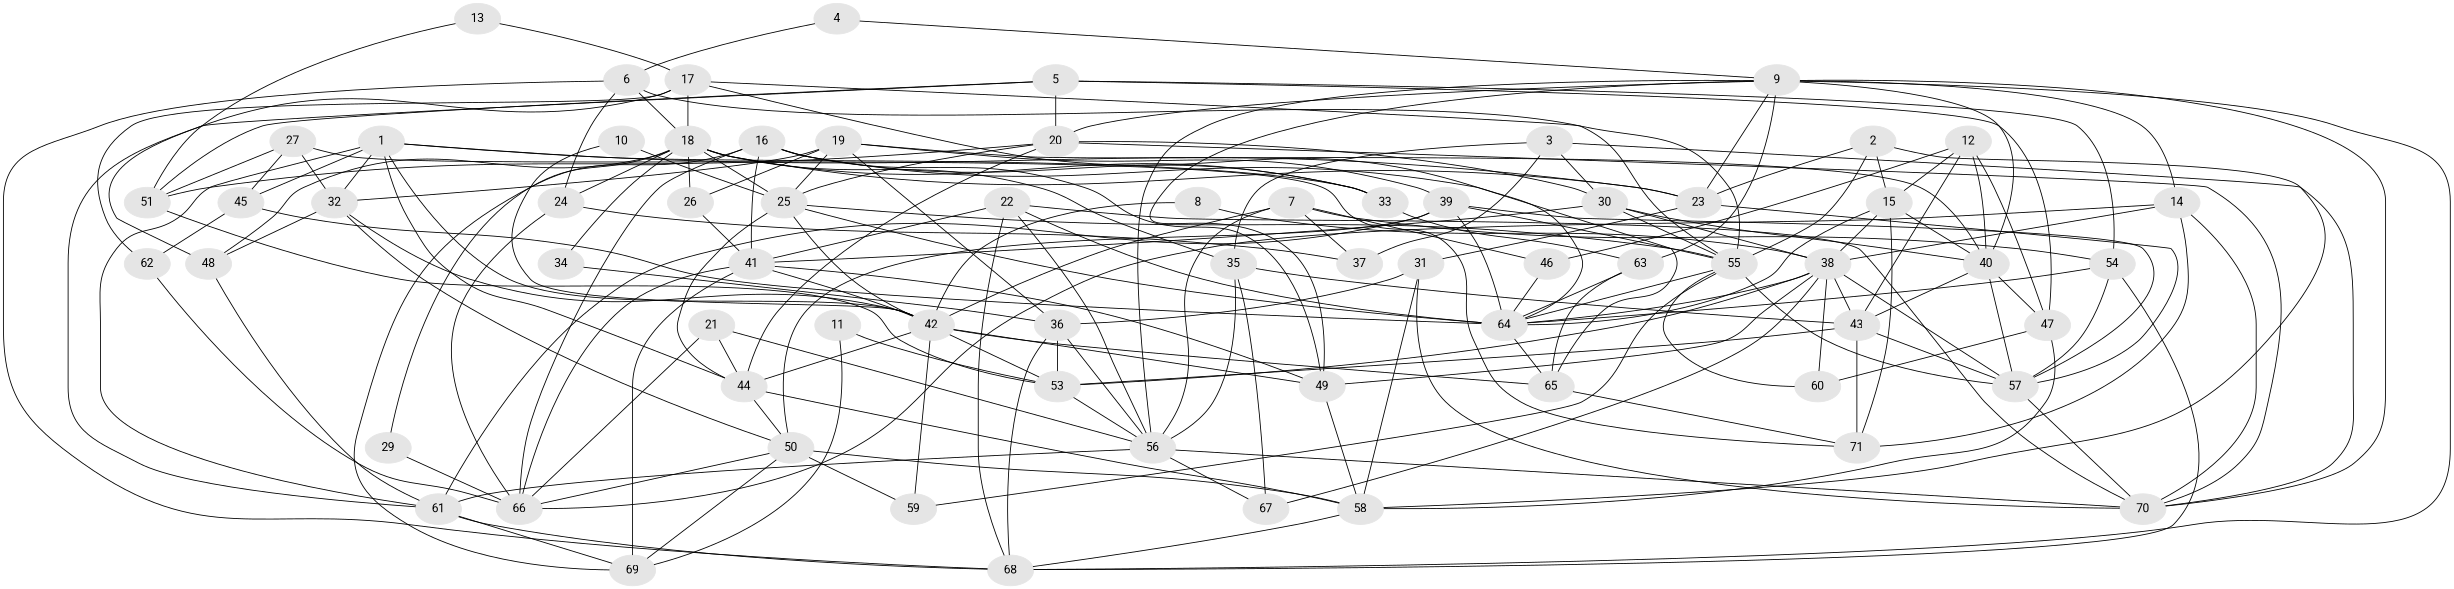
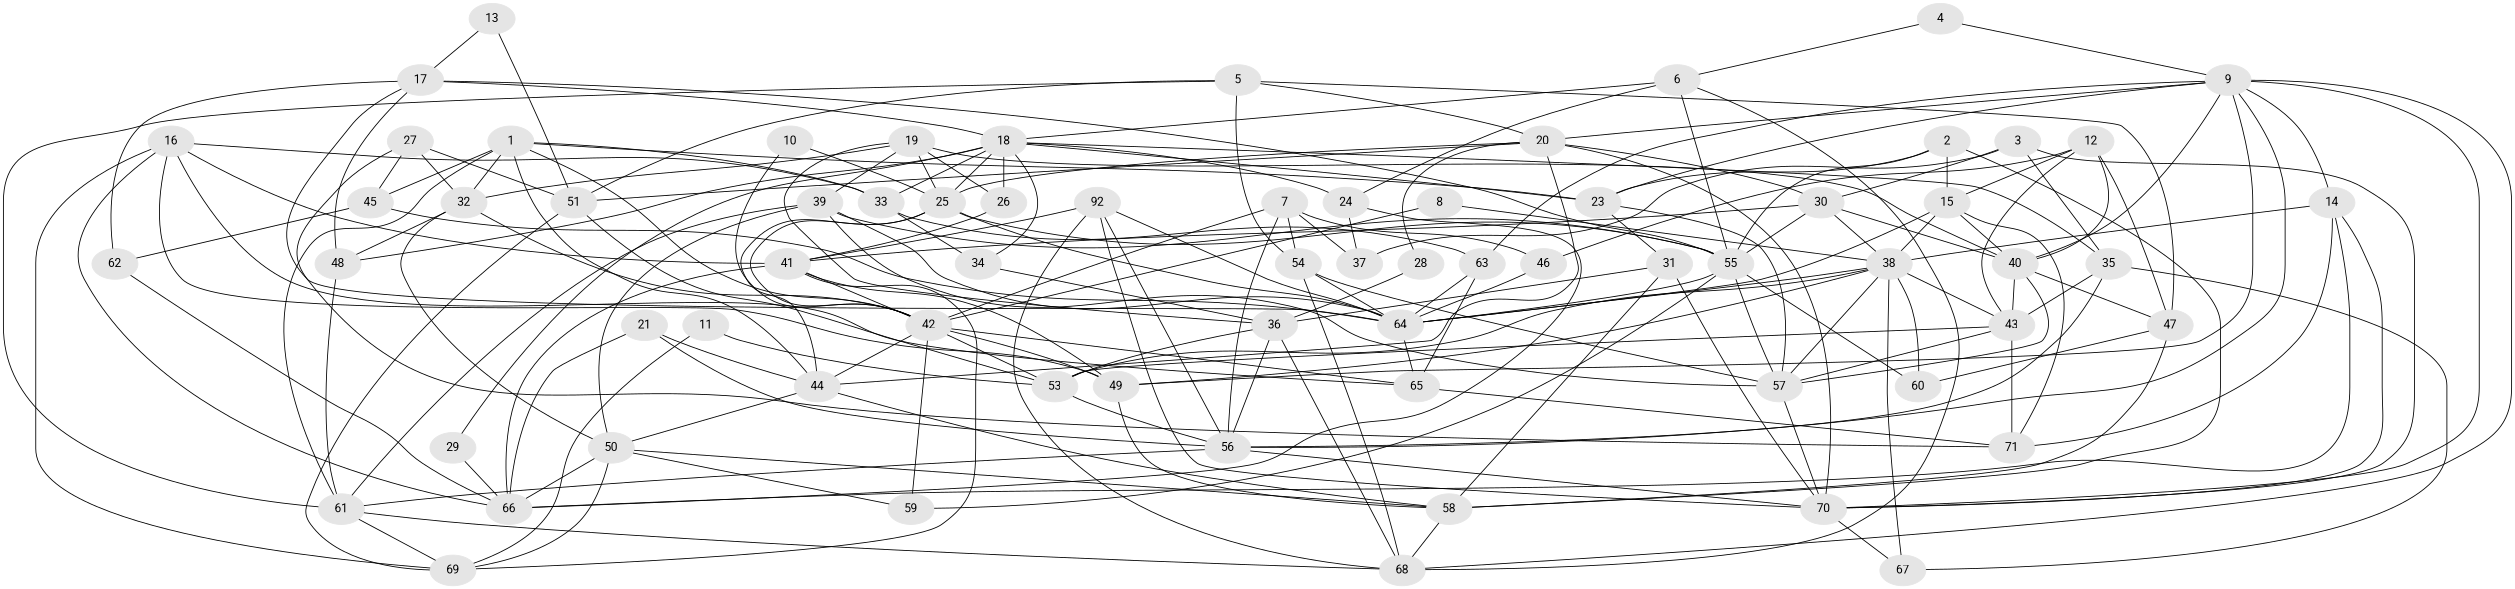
(1007, 203) -> (1097, 203)
none -> (942, 241)
none -> (1421, 264)
none -> (363, 401)
(1209, 478) -> (1868, 544)
